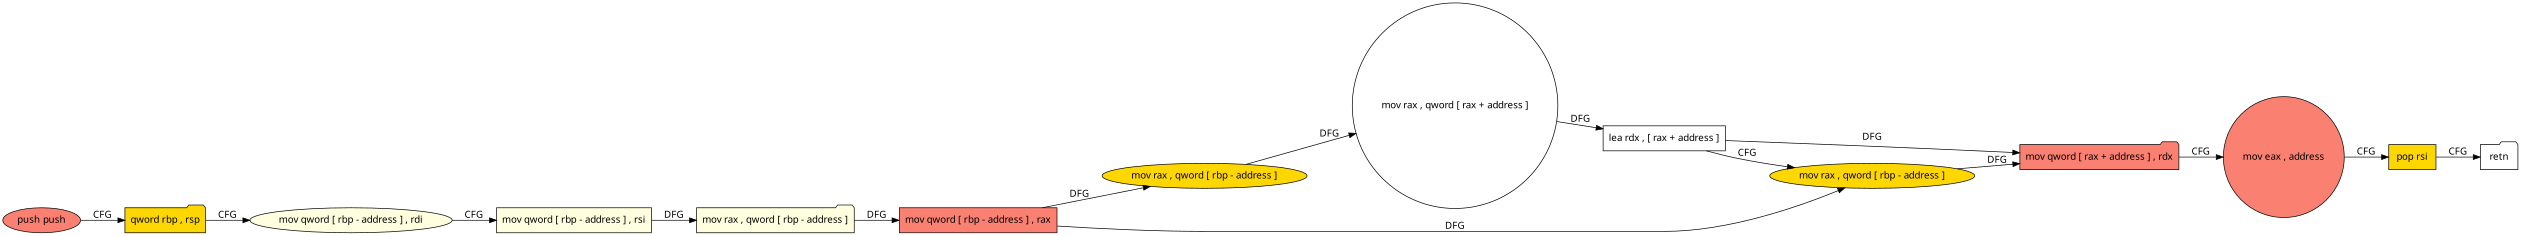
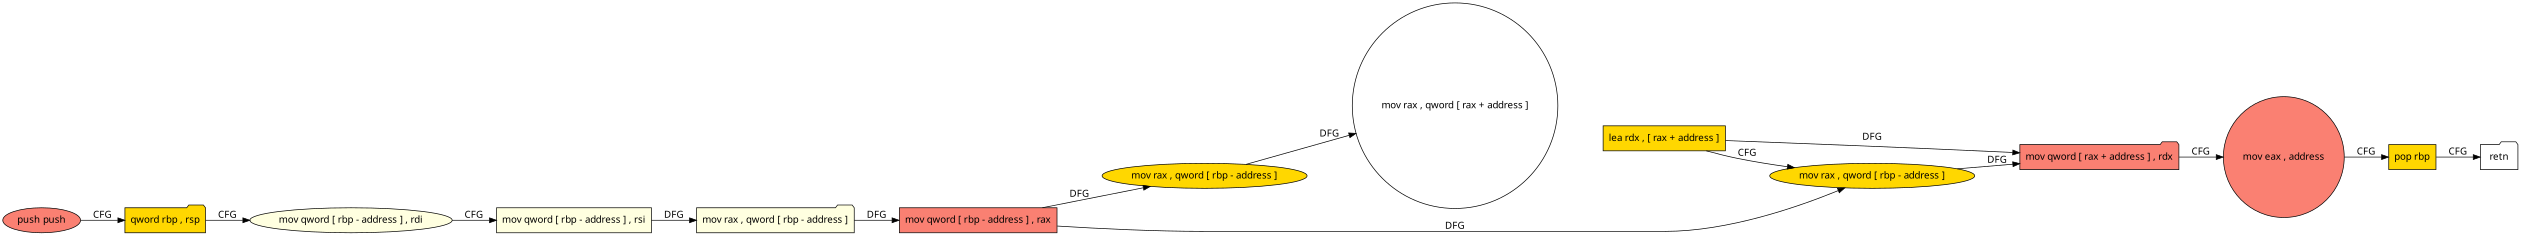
(1577, 125) -> none
(1664, 138) -> (1664, 138)
(2412, 157) -> (2412, 157)
